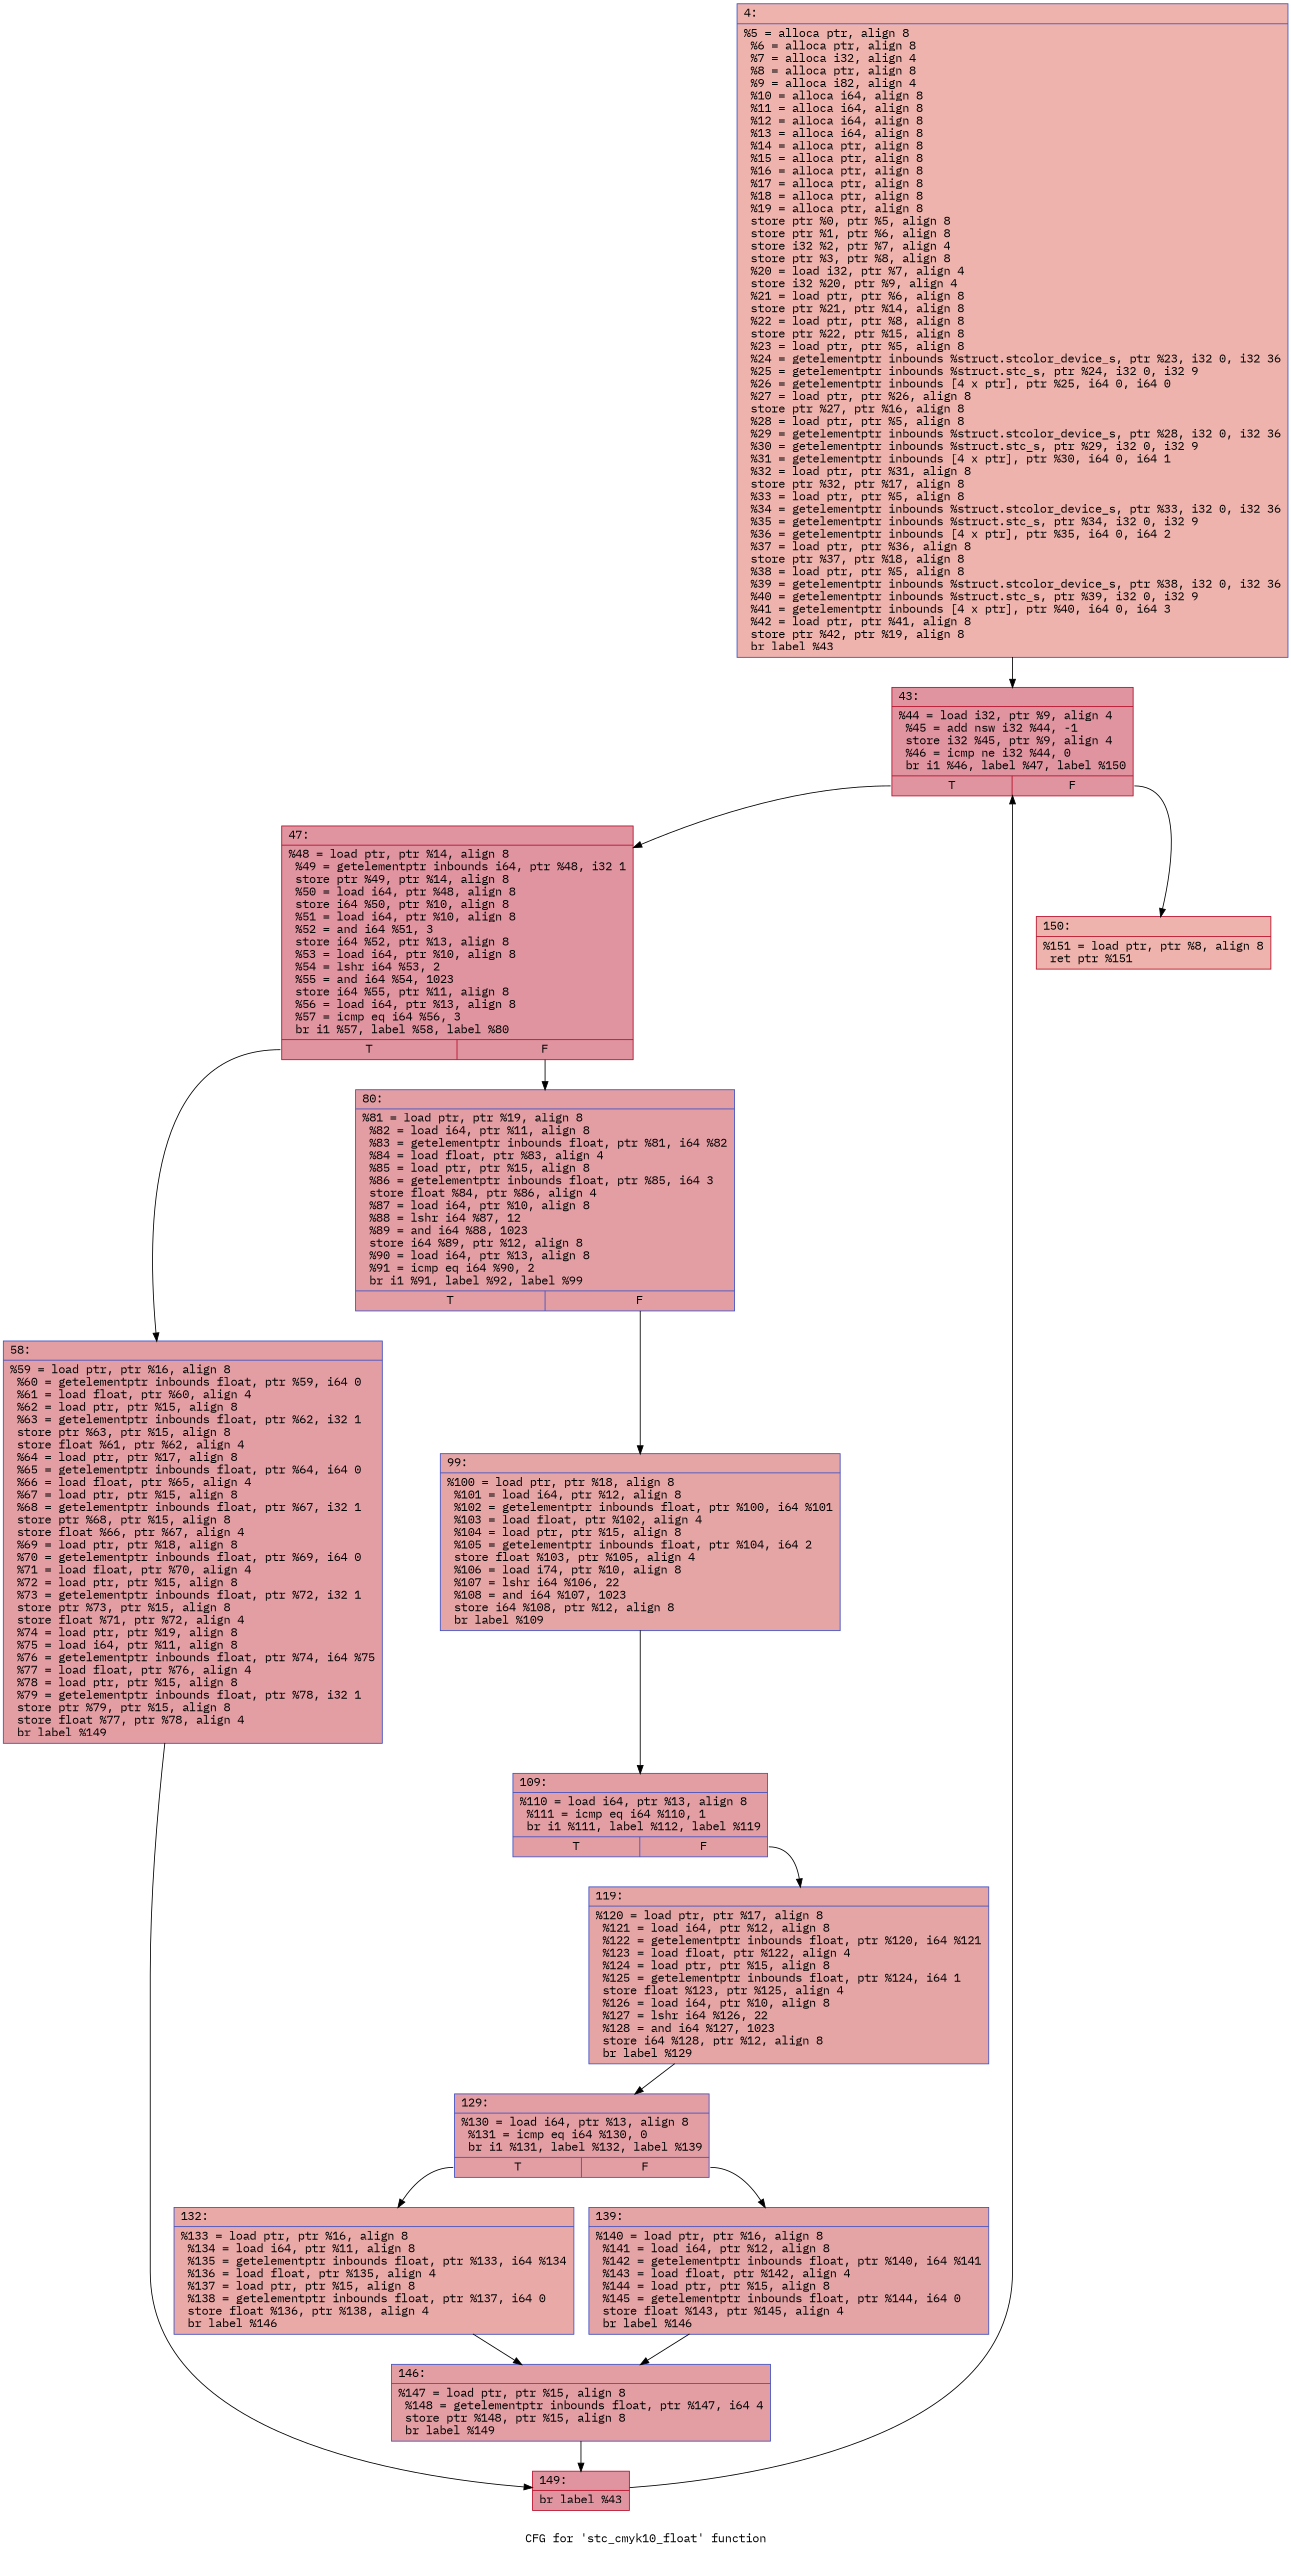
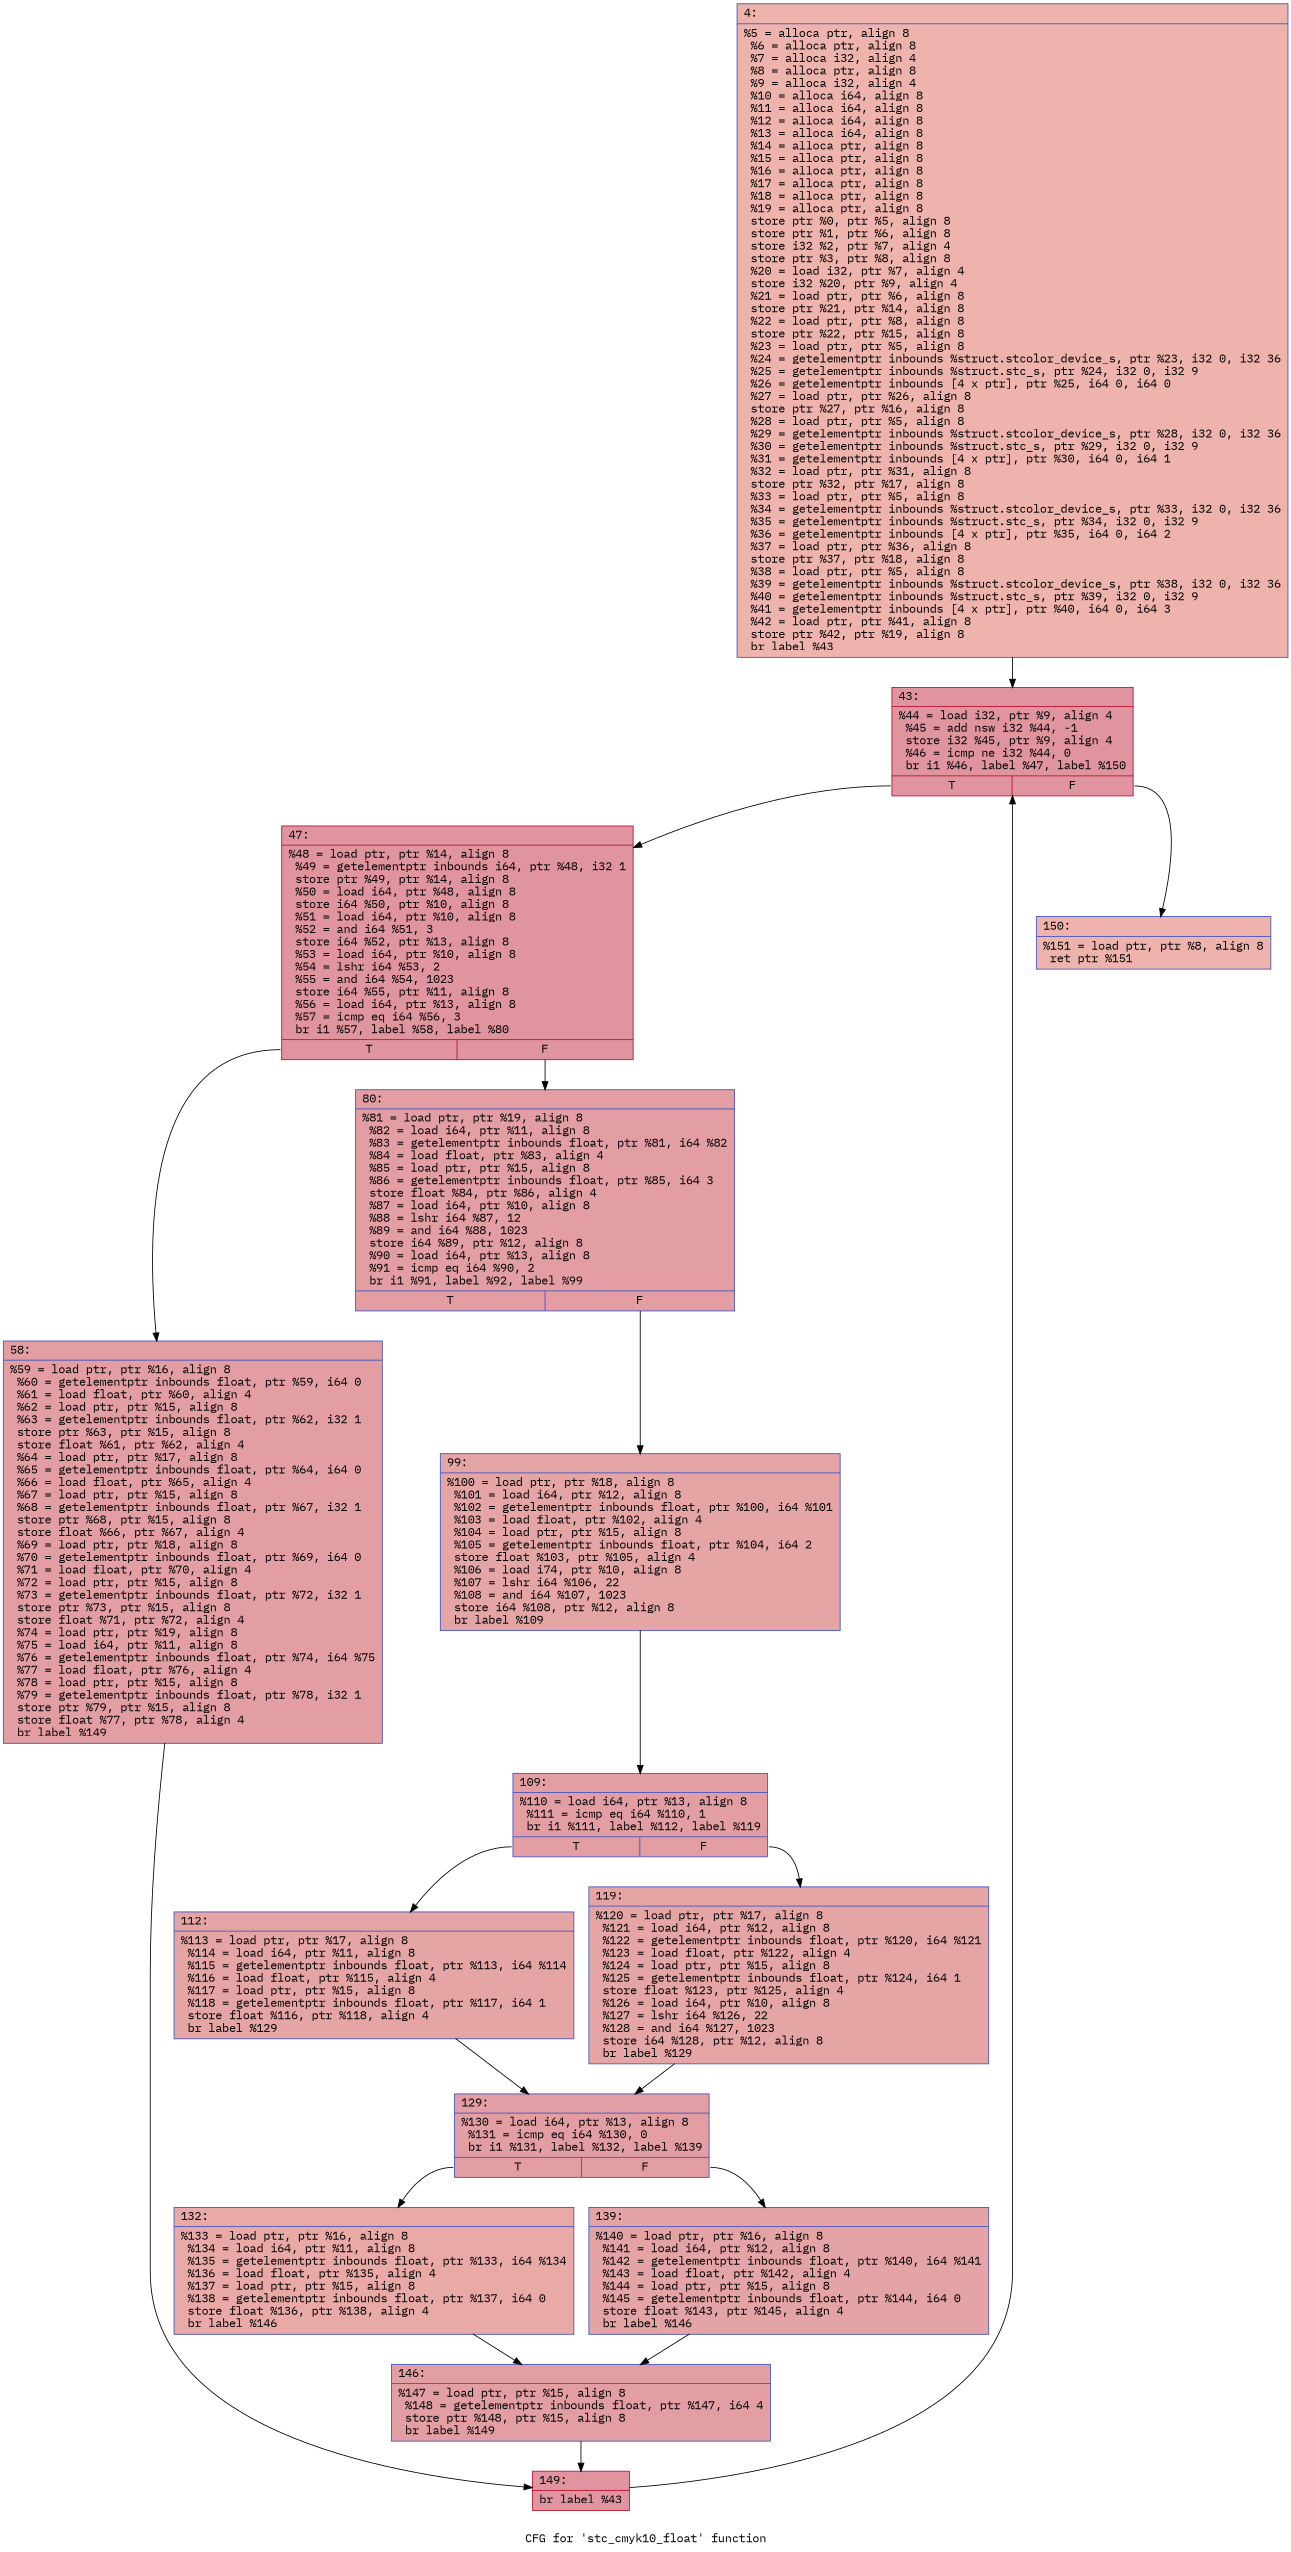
(830, 83) -> (830, 83)
(1154, 943) -> (1154, 943)
none -> (374, 1975)
